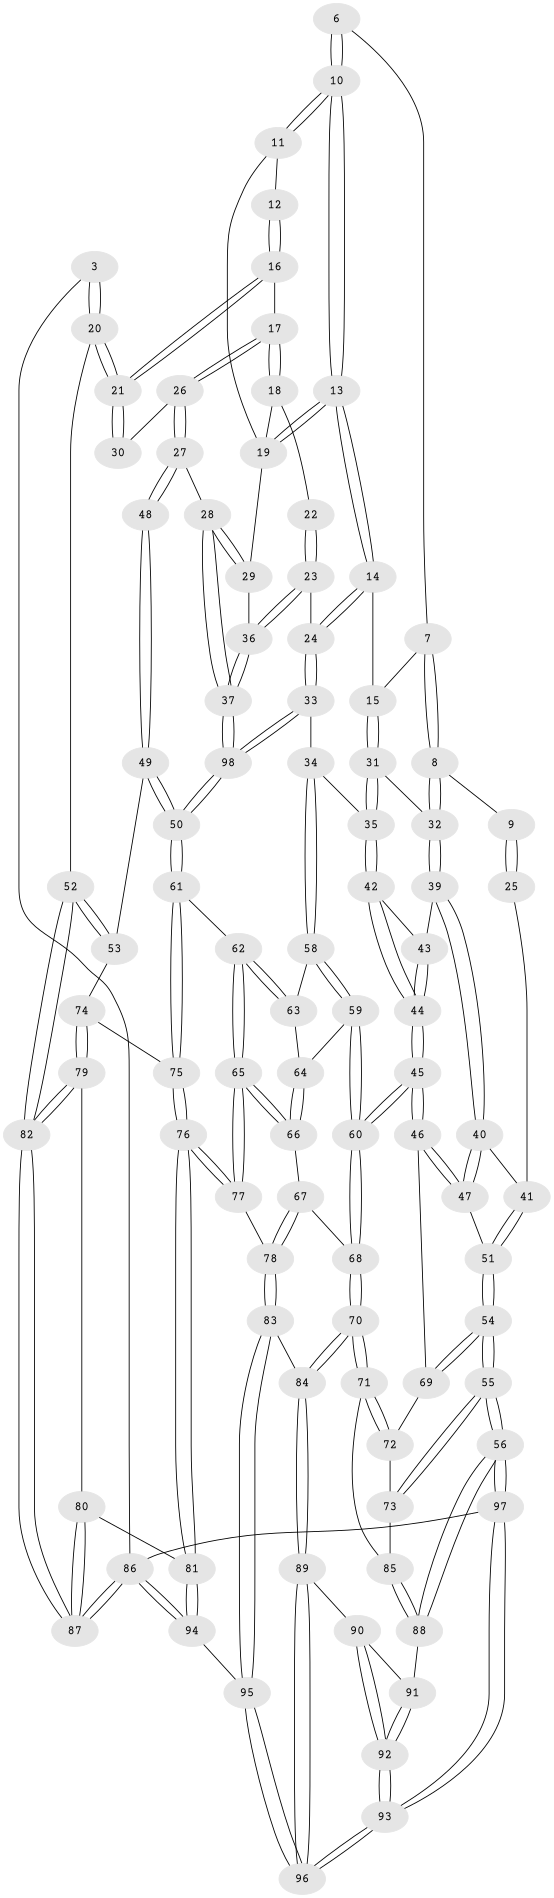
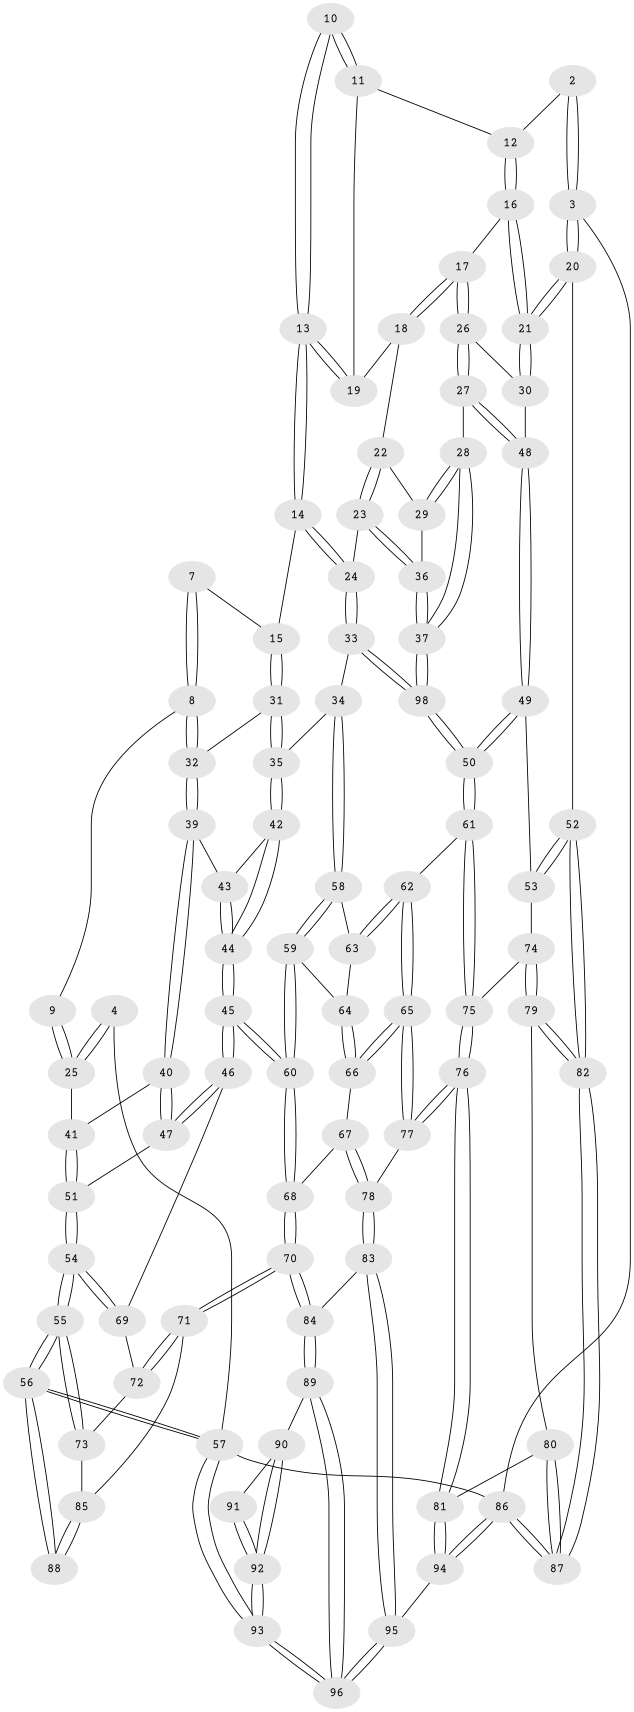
(337, 19) -> none
none -> (573, 81)
none -> (525, 422)
(256, 515) -> (401, 484)
none -> (115, 1011)
(500, 1507) -> (220, 1445)
(416, 1662) -> none
